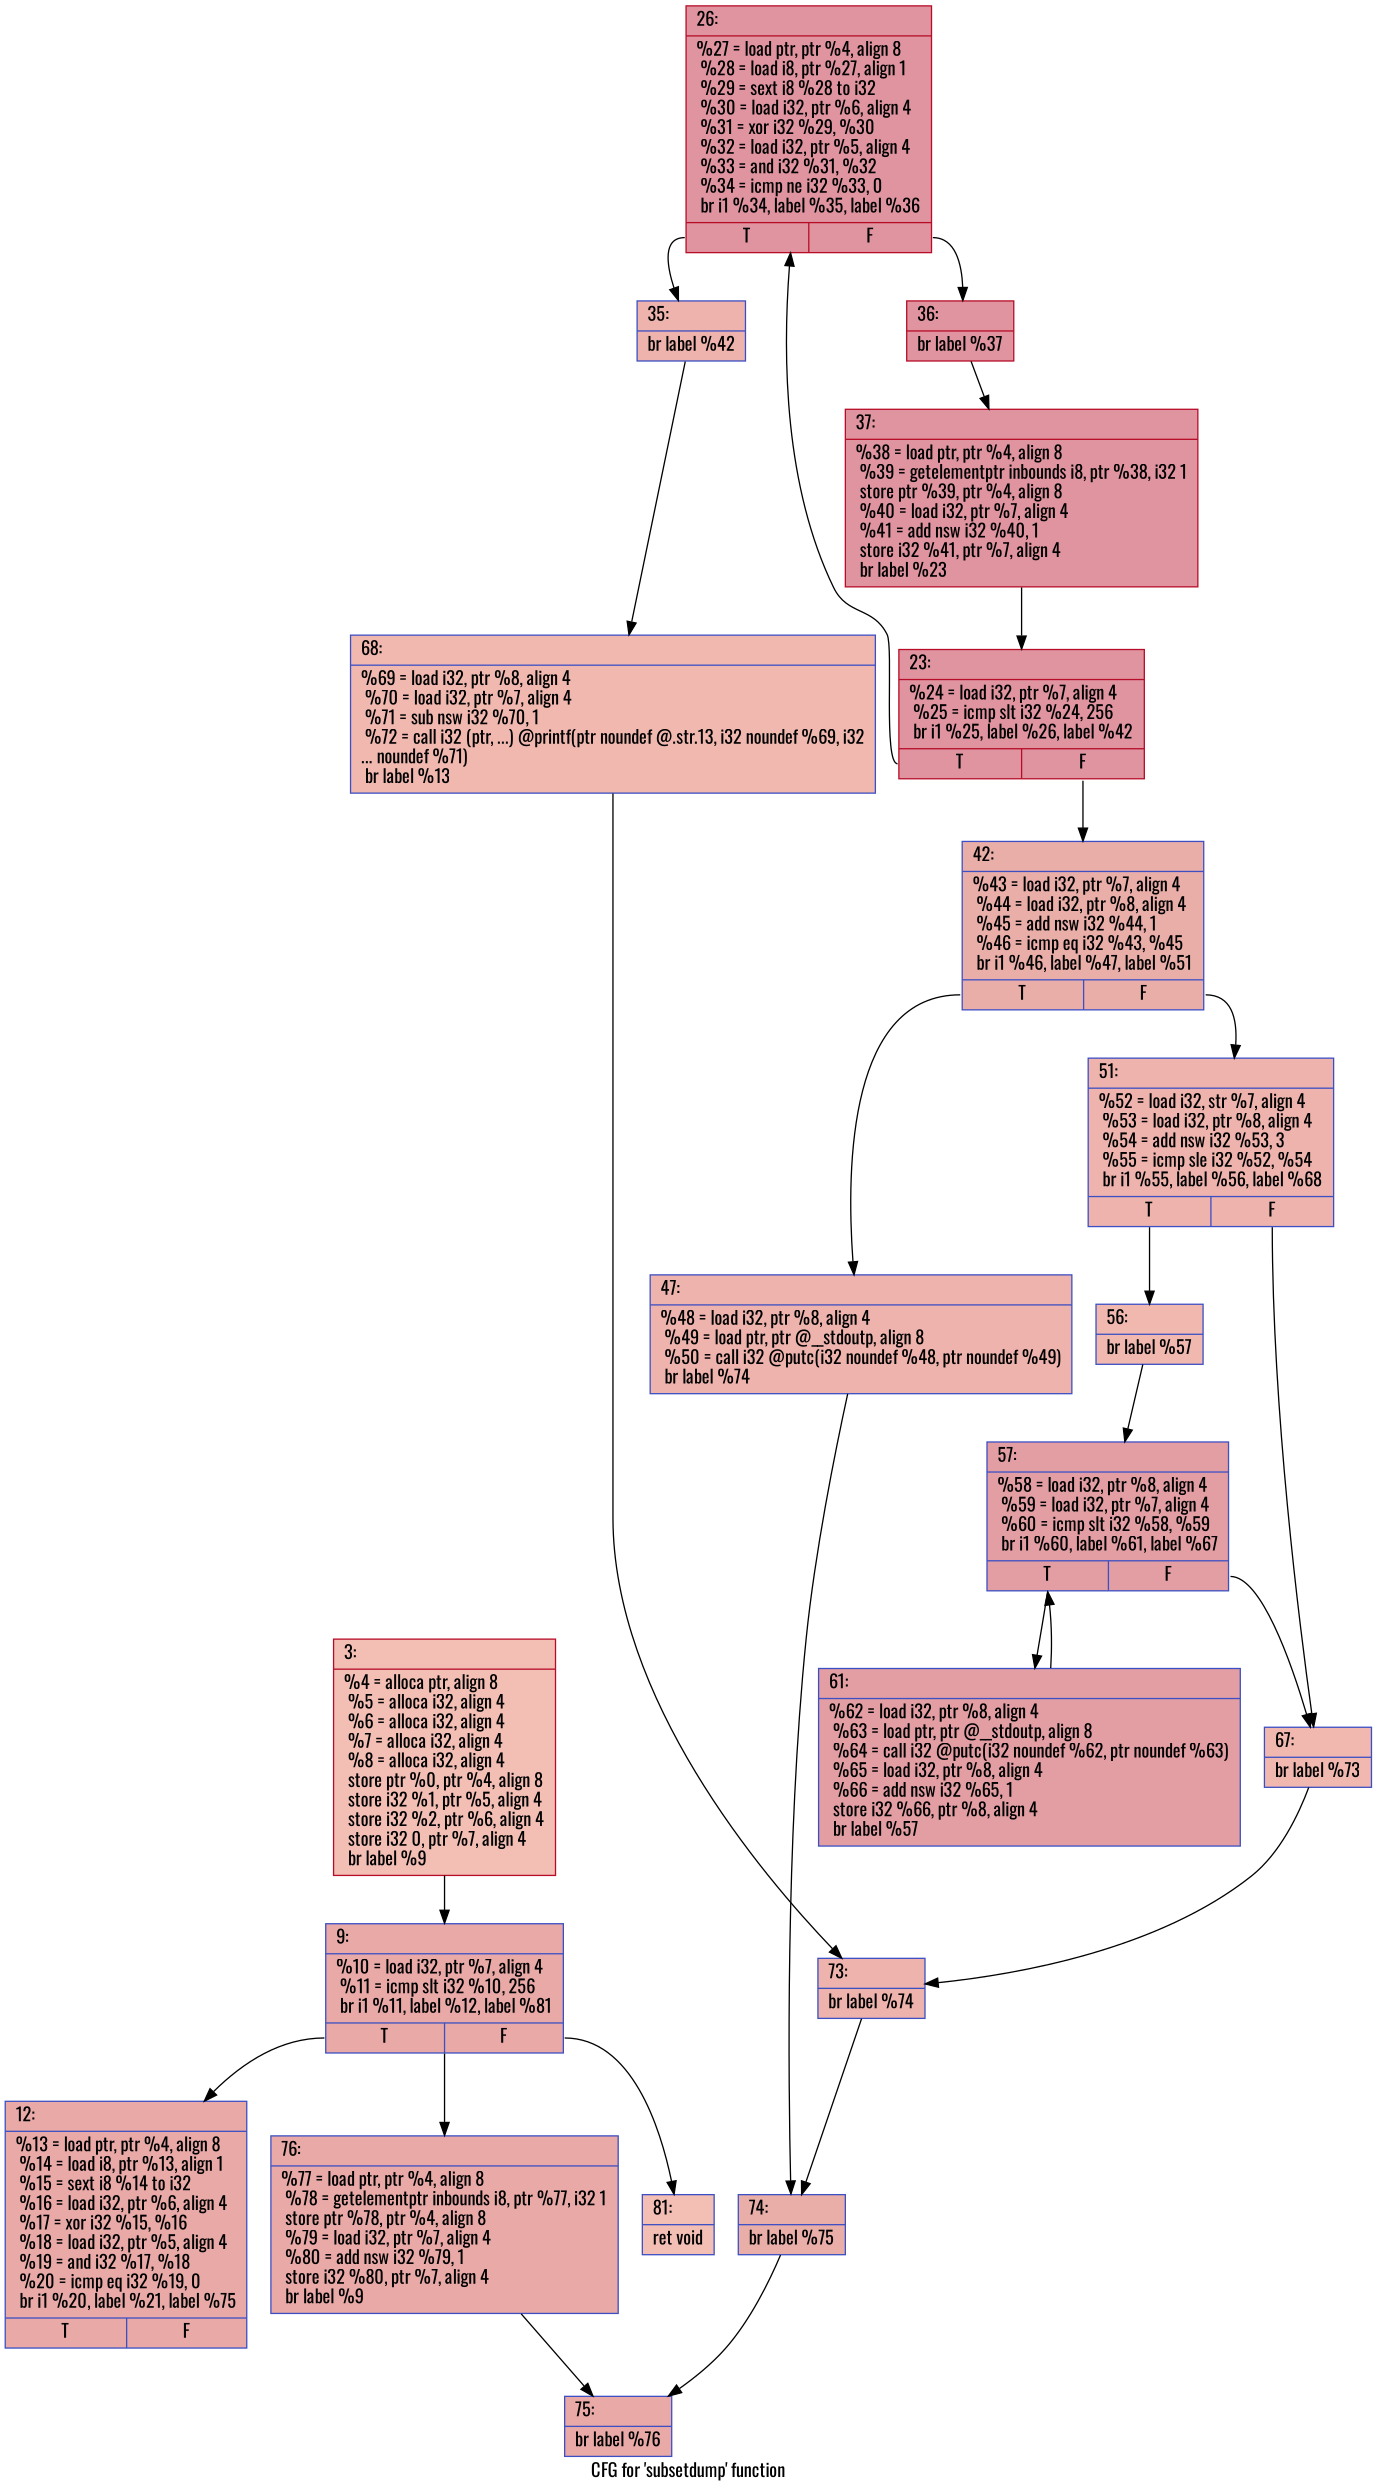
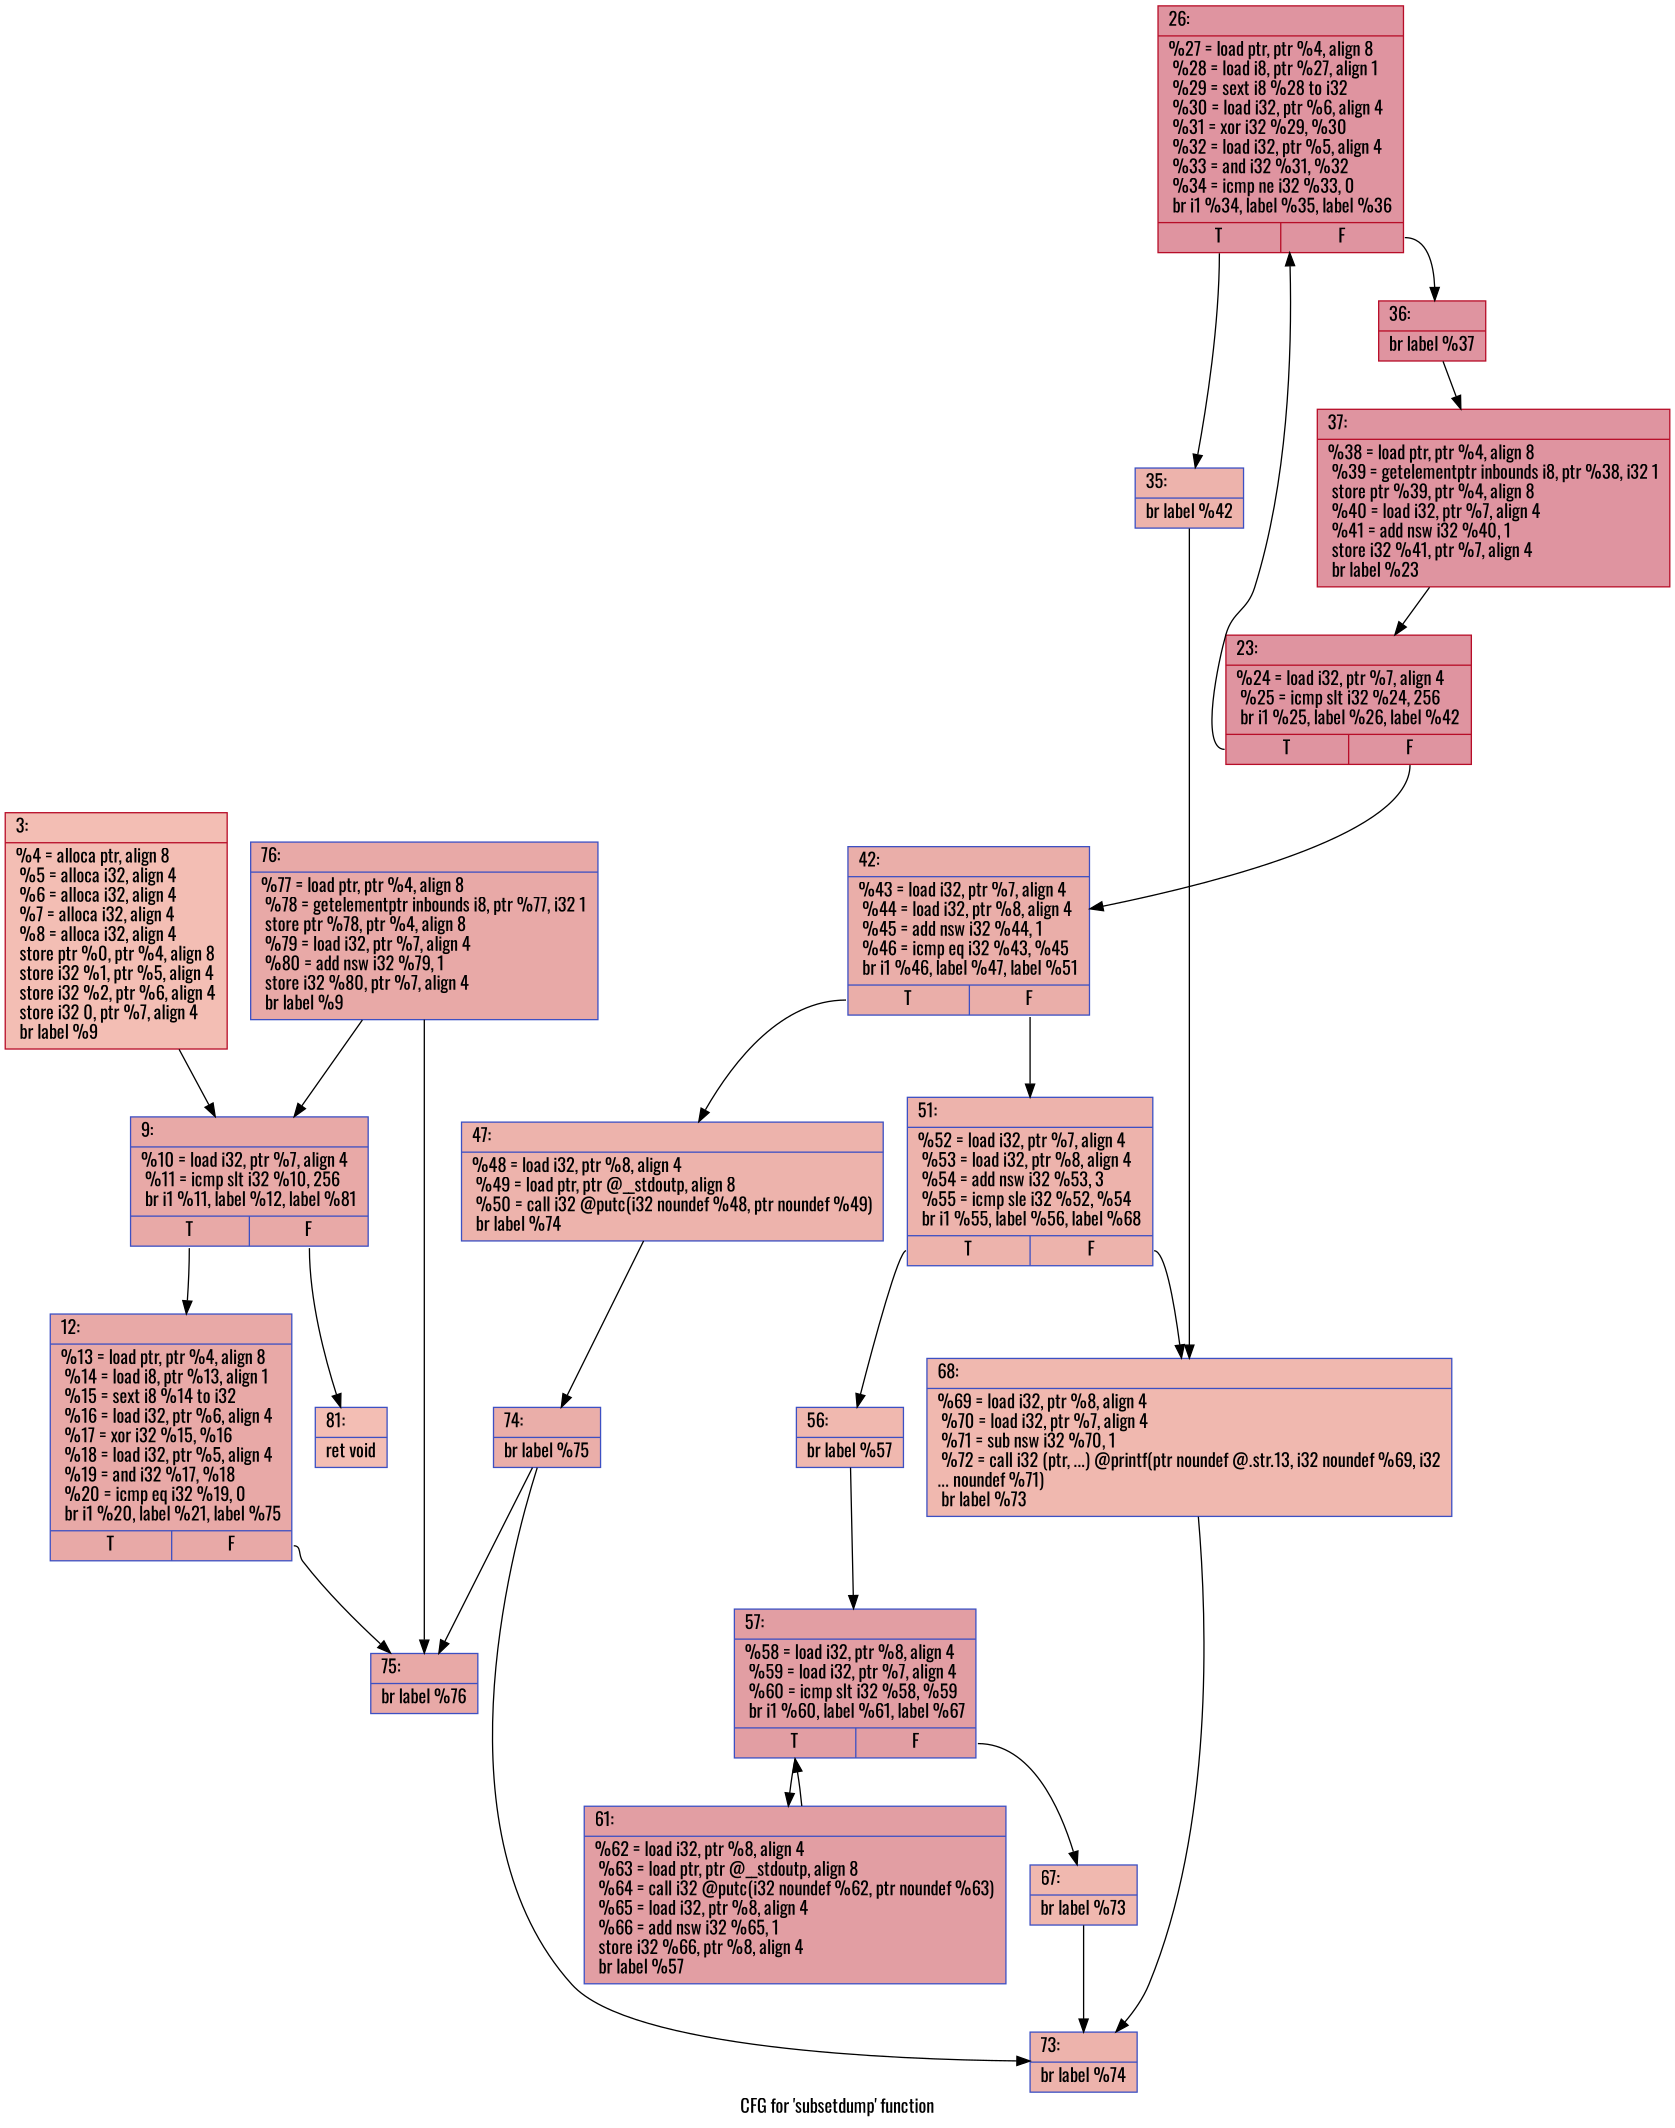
(406, 777) -> (982, 1501)
(1202, 1103) -> (1022, 1142)
(1284, 1471) -> (1172, 1296)
none -> (333, 1597)
(445, 2088) -> (332, 1063)
(834, 2100) -> (549, 1951)
